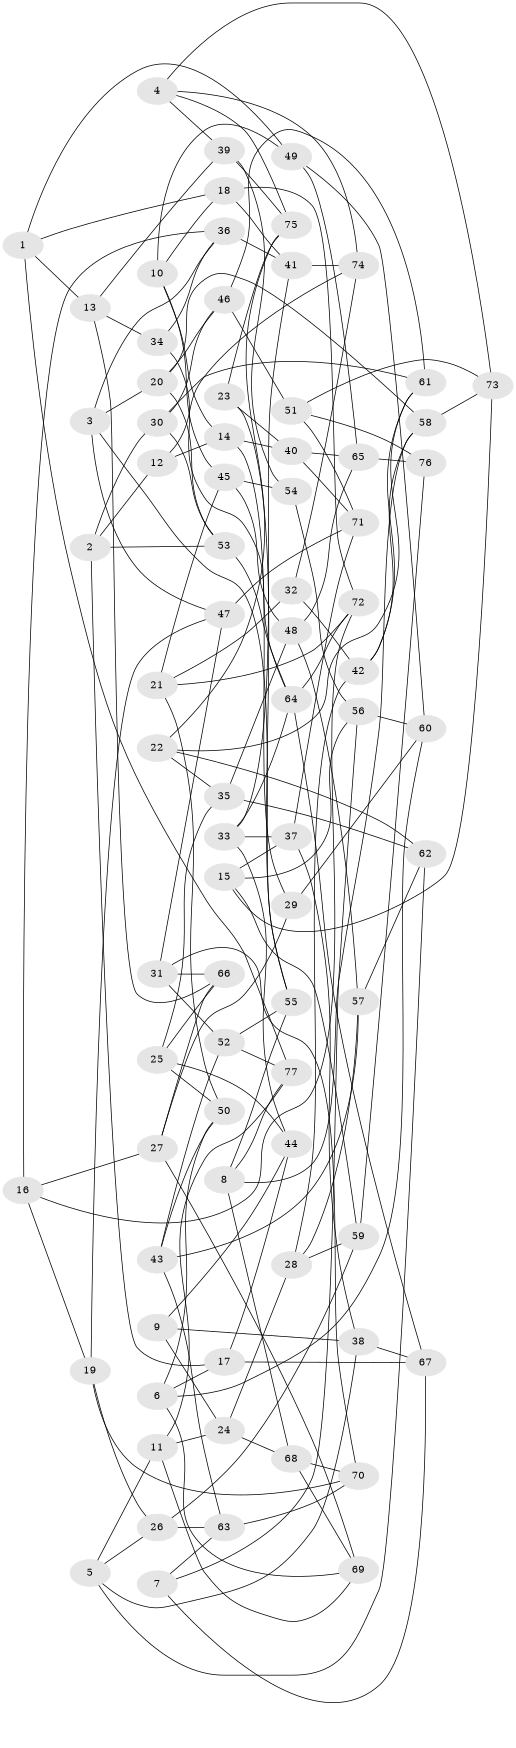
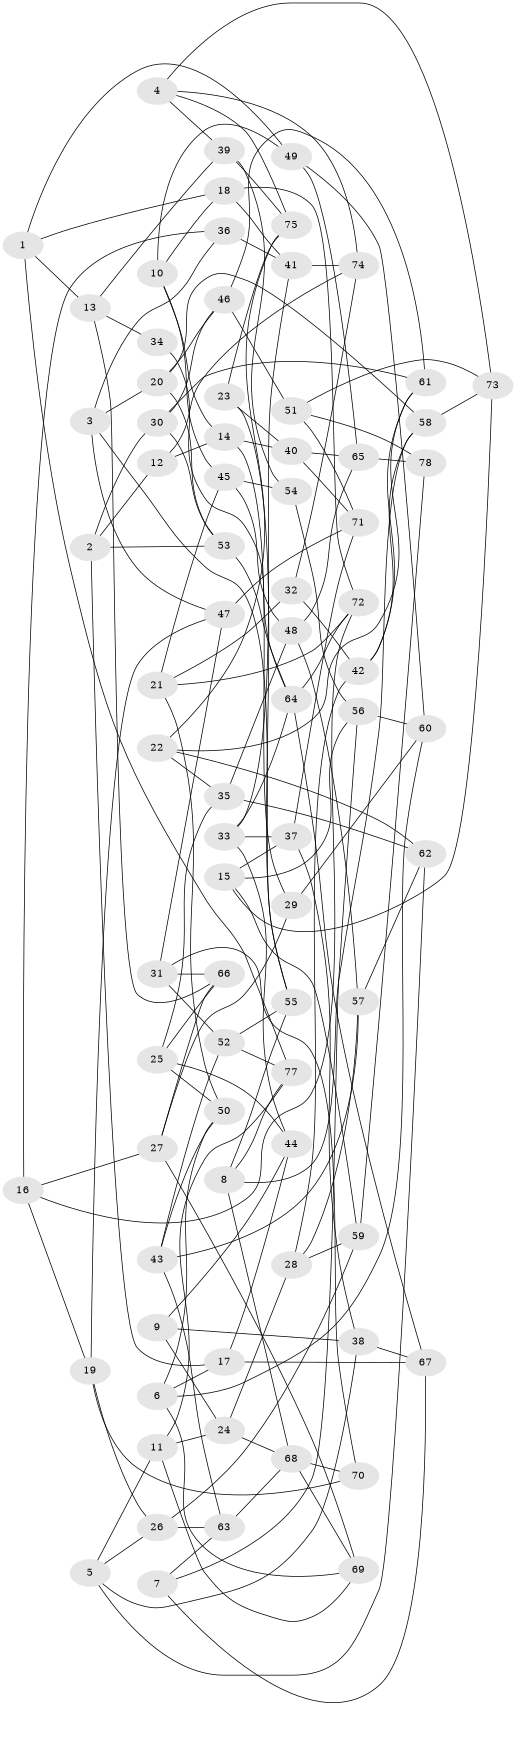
(192, 284) -> none
(426, 463) -> (426, 463)
(299, 1509) -> (263, 1488)
